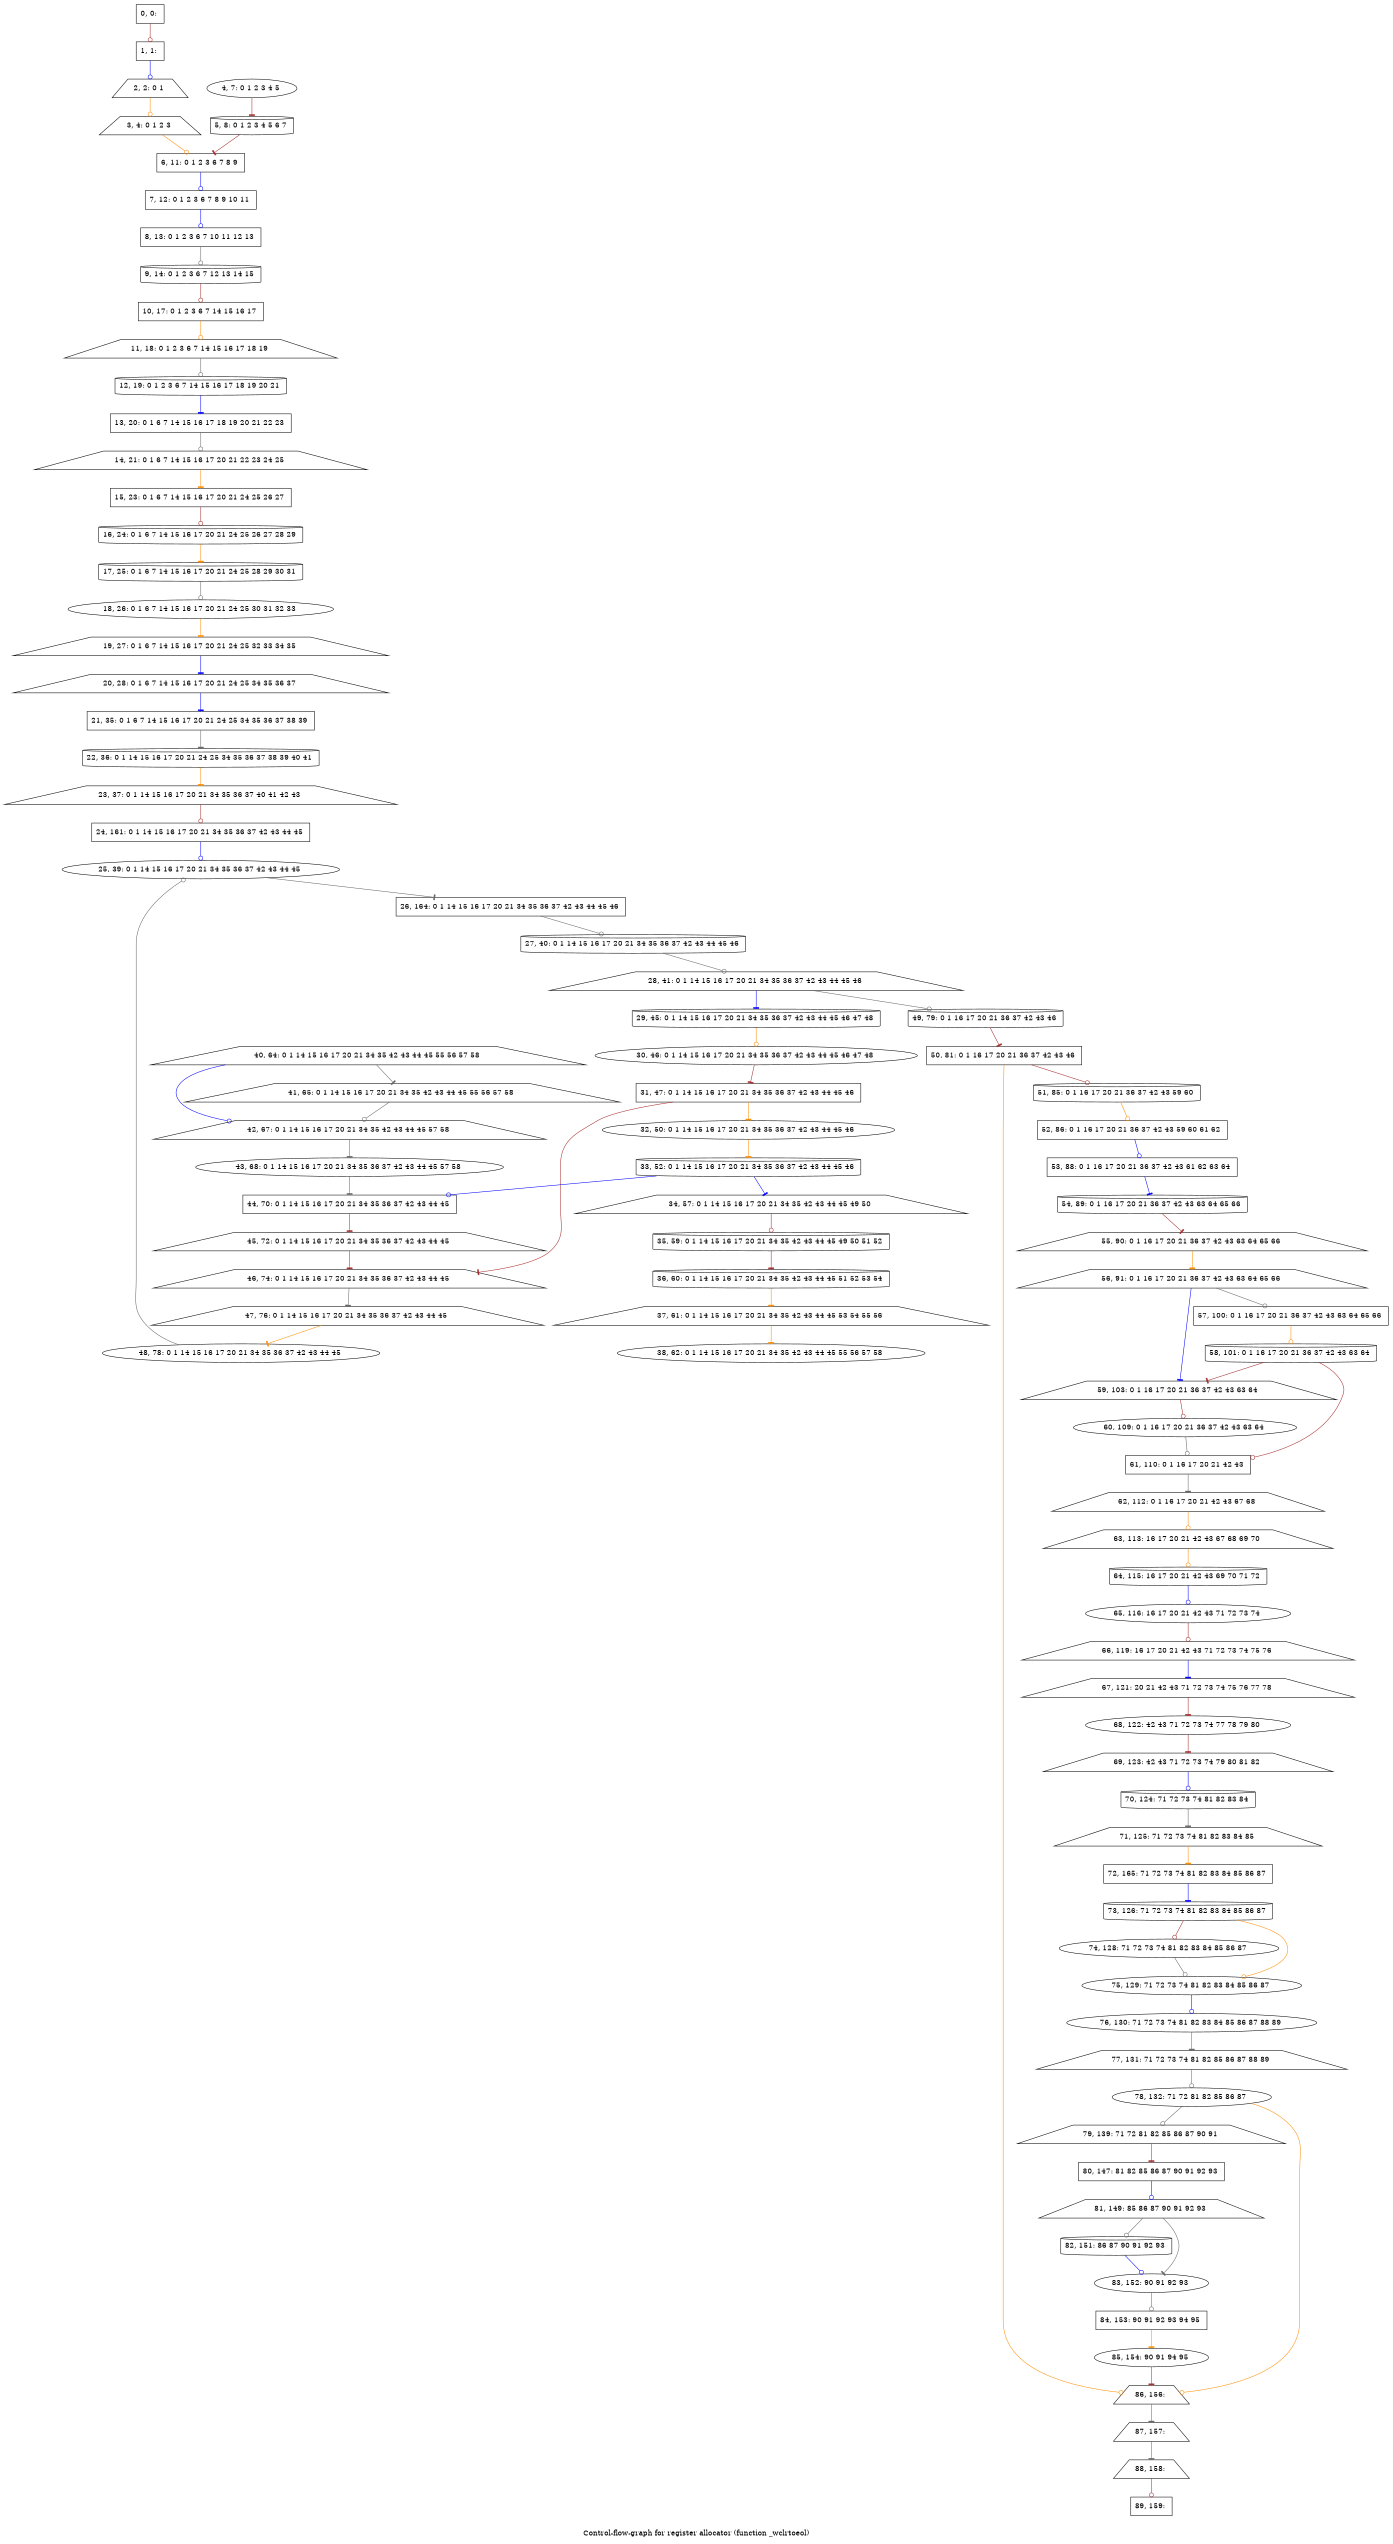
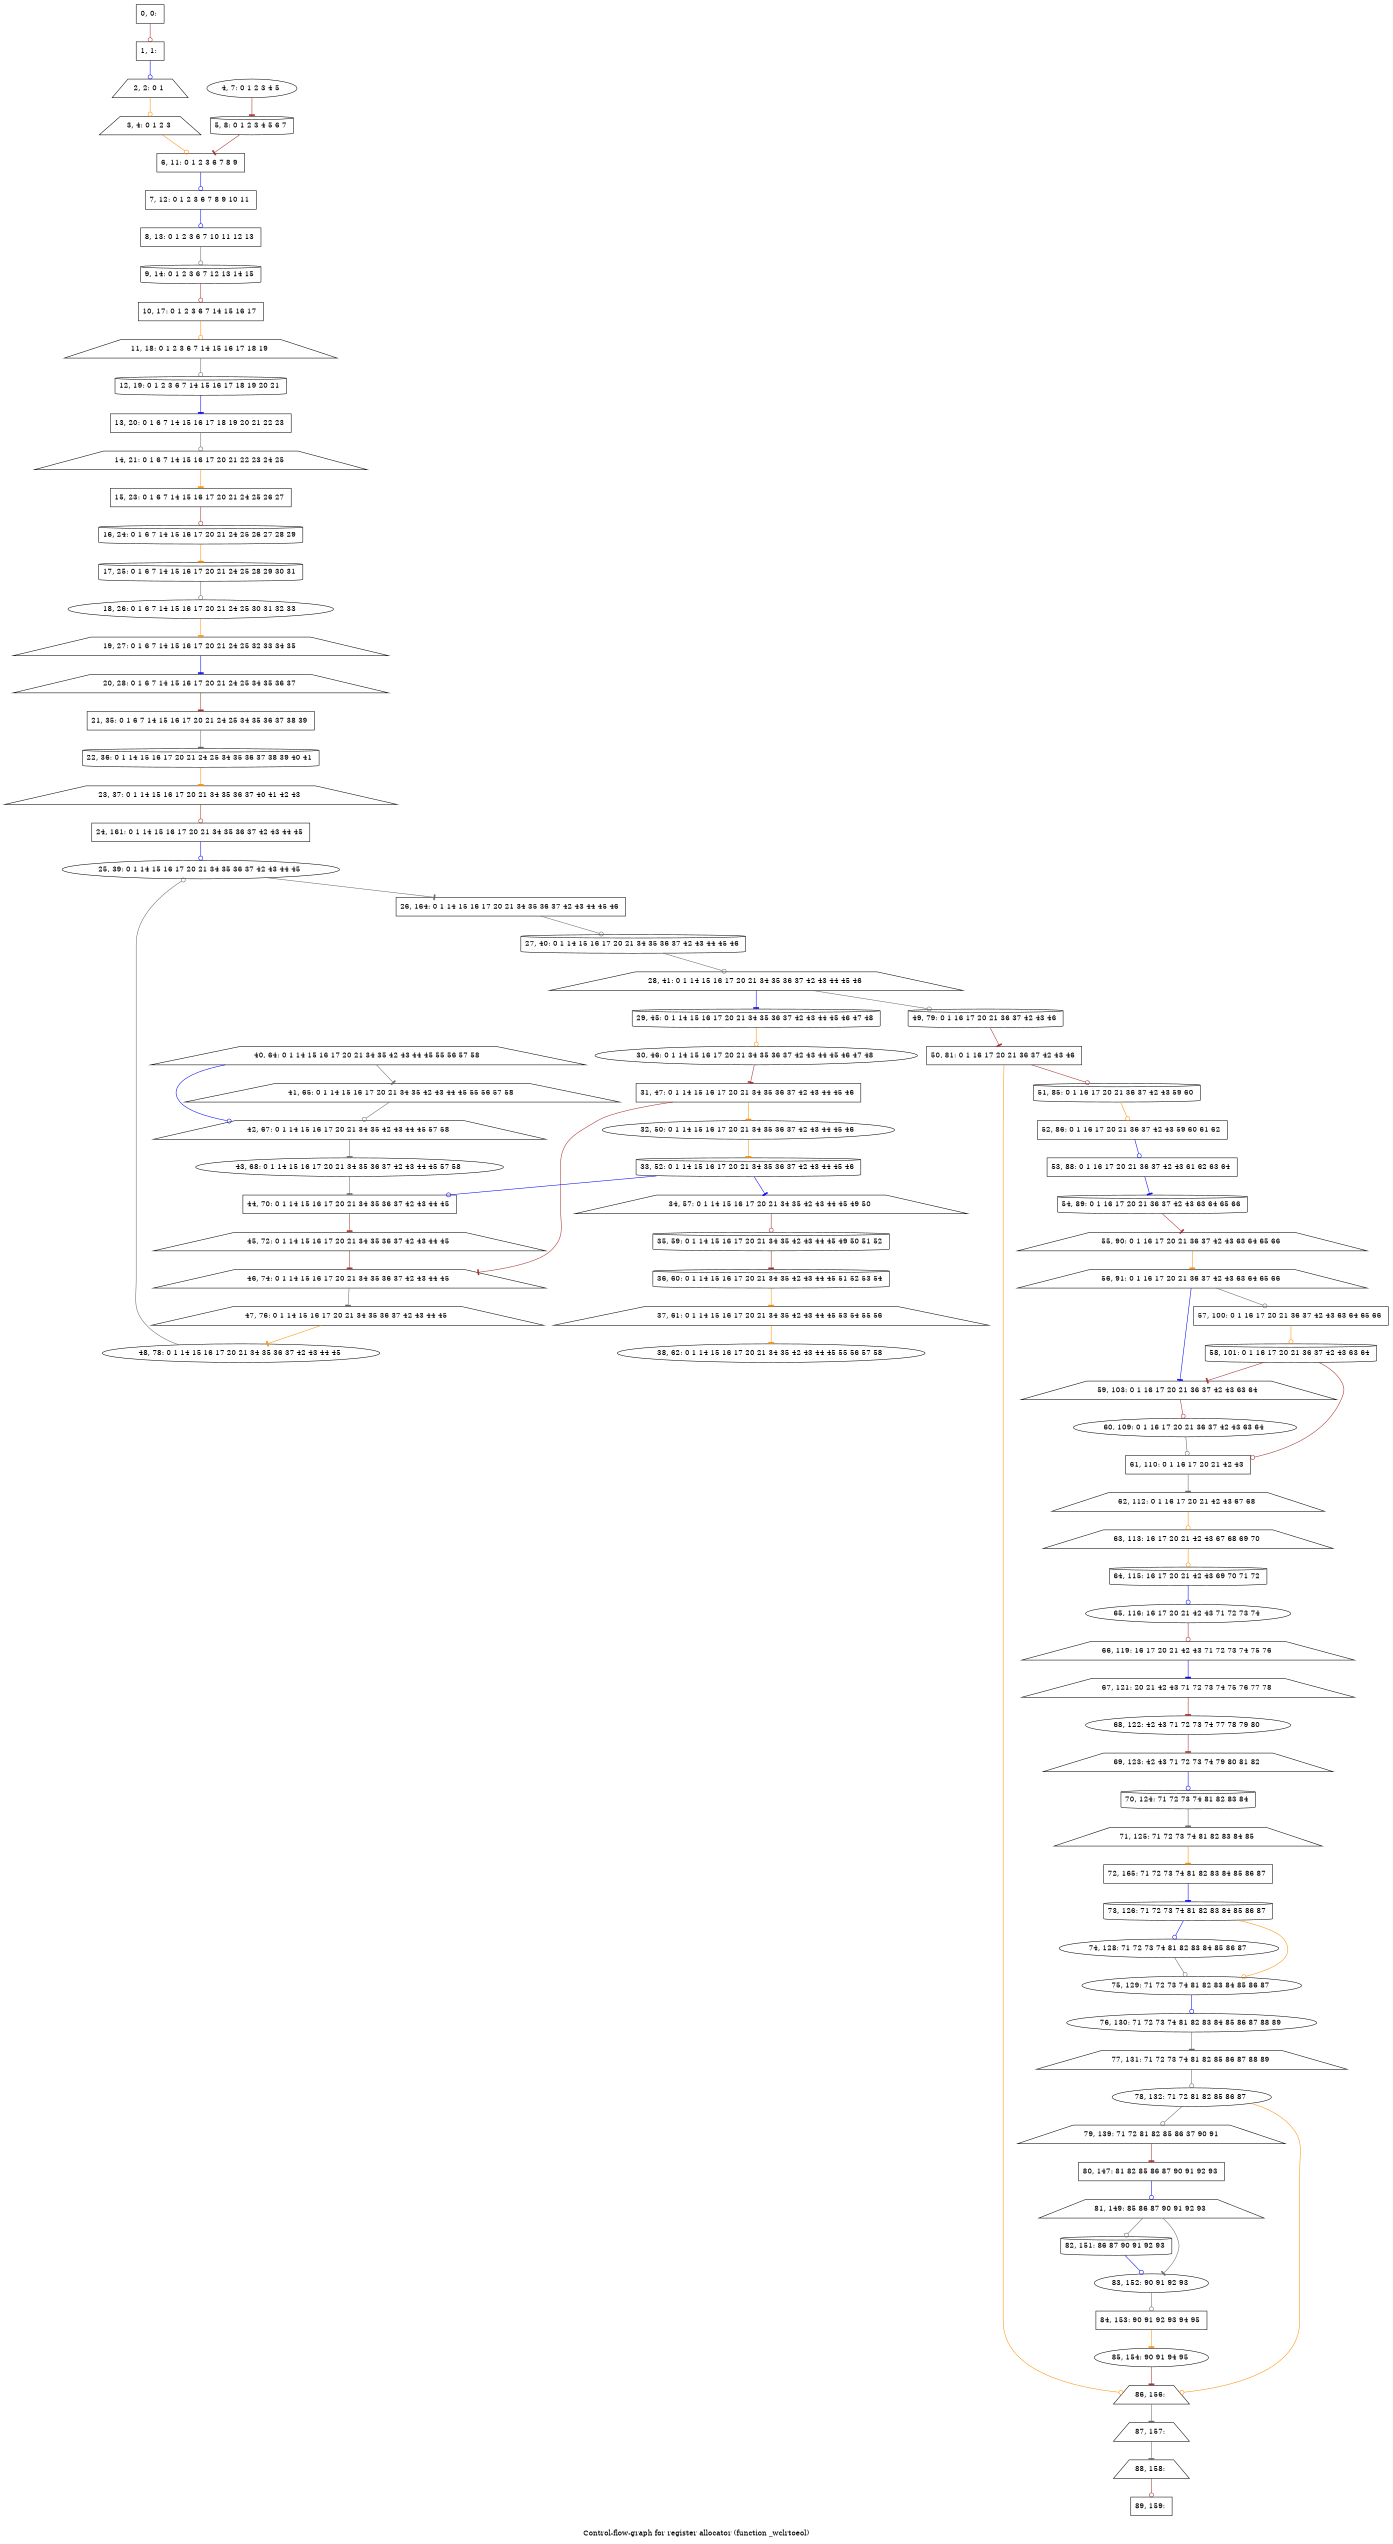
(201, 701) -> (201, 701)
(1180, 1928) -> (1180, 1928)
(1151, 2134) -> (1151, 2134)
